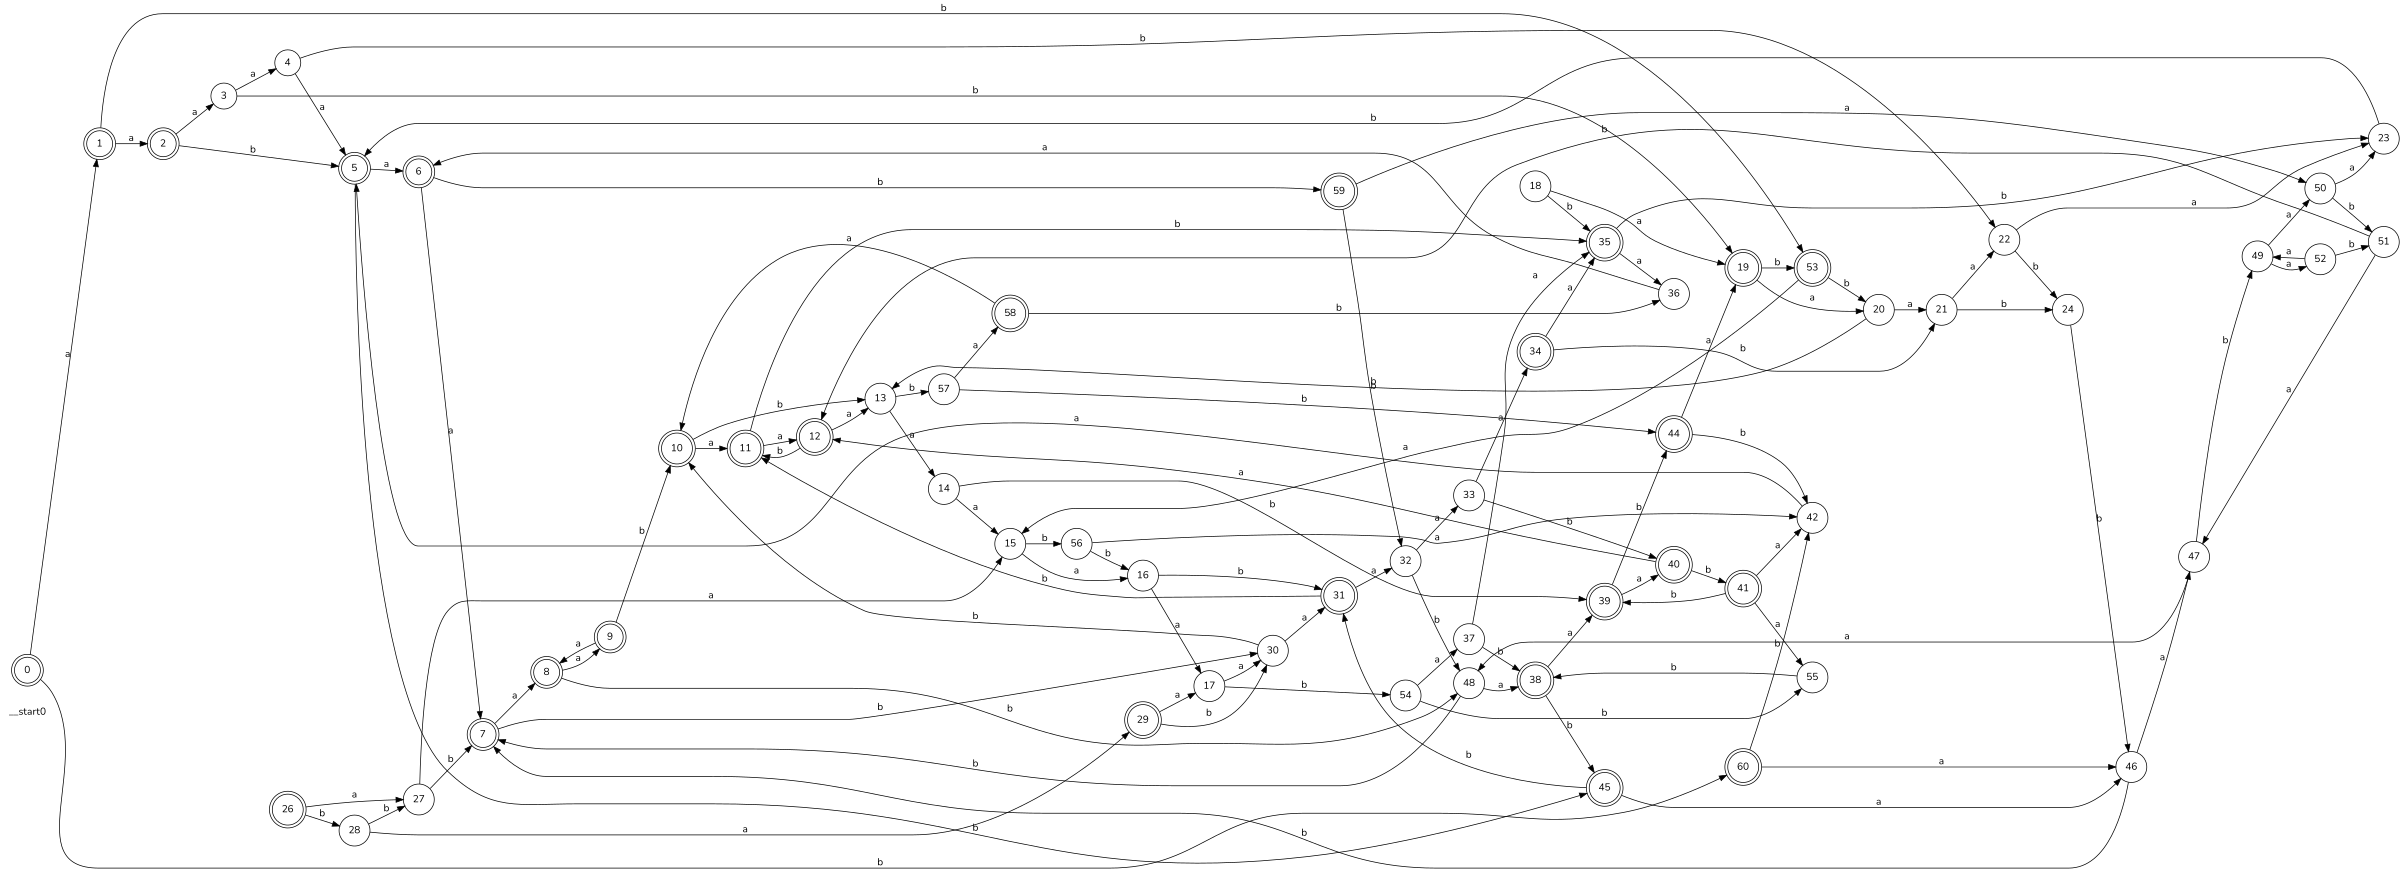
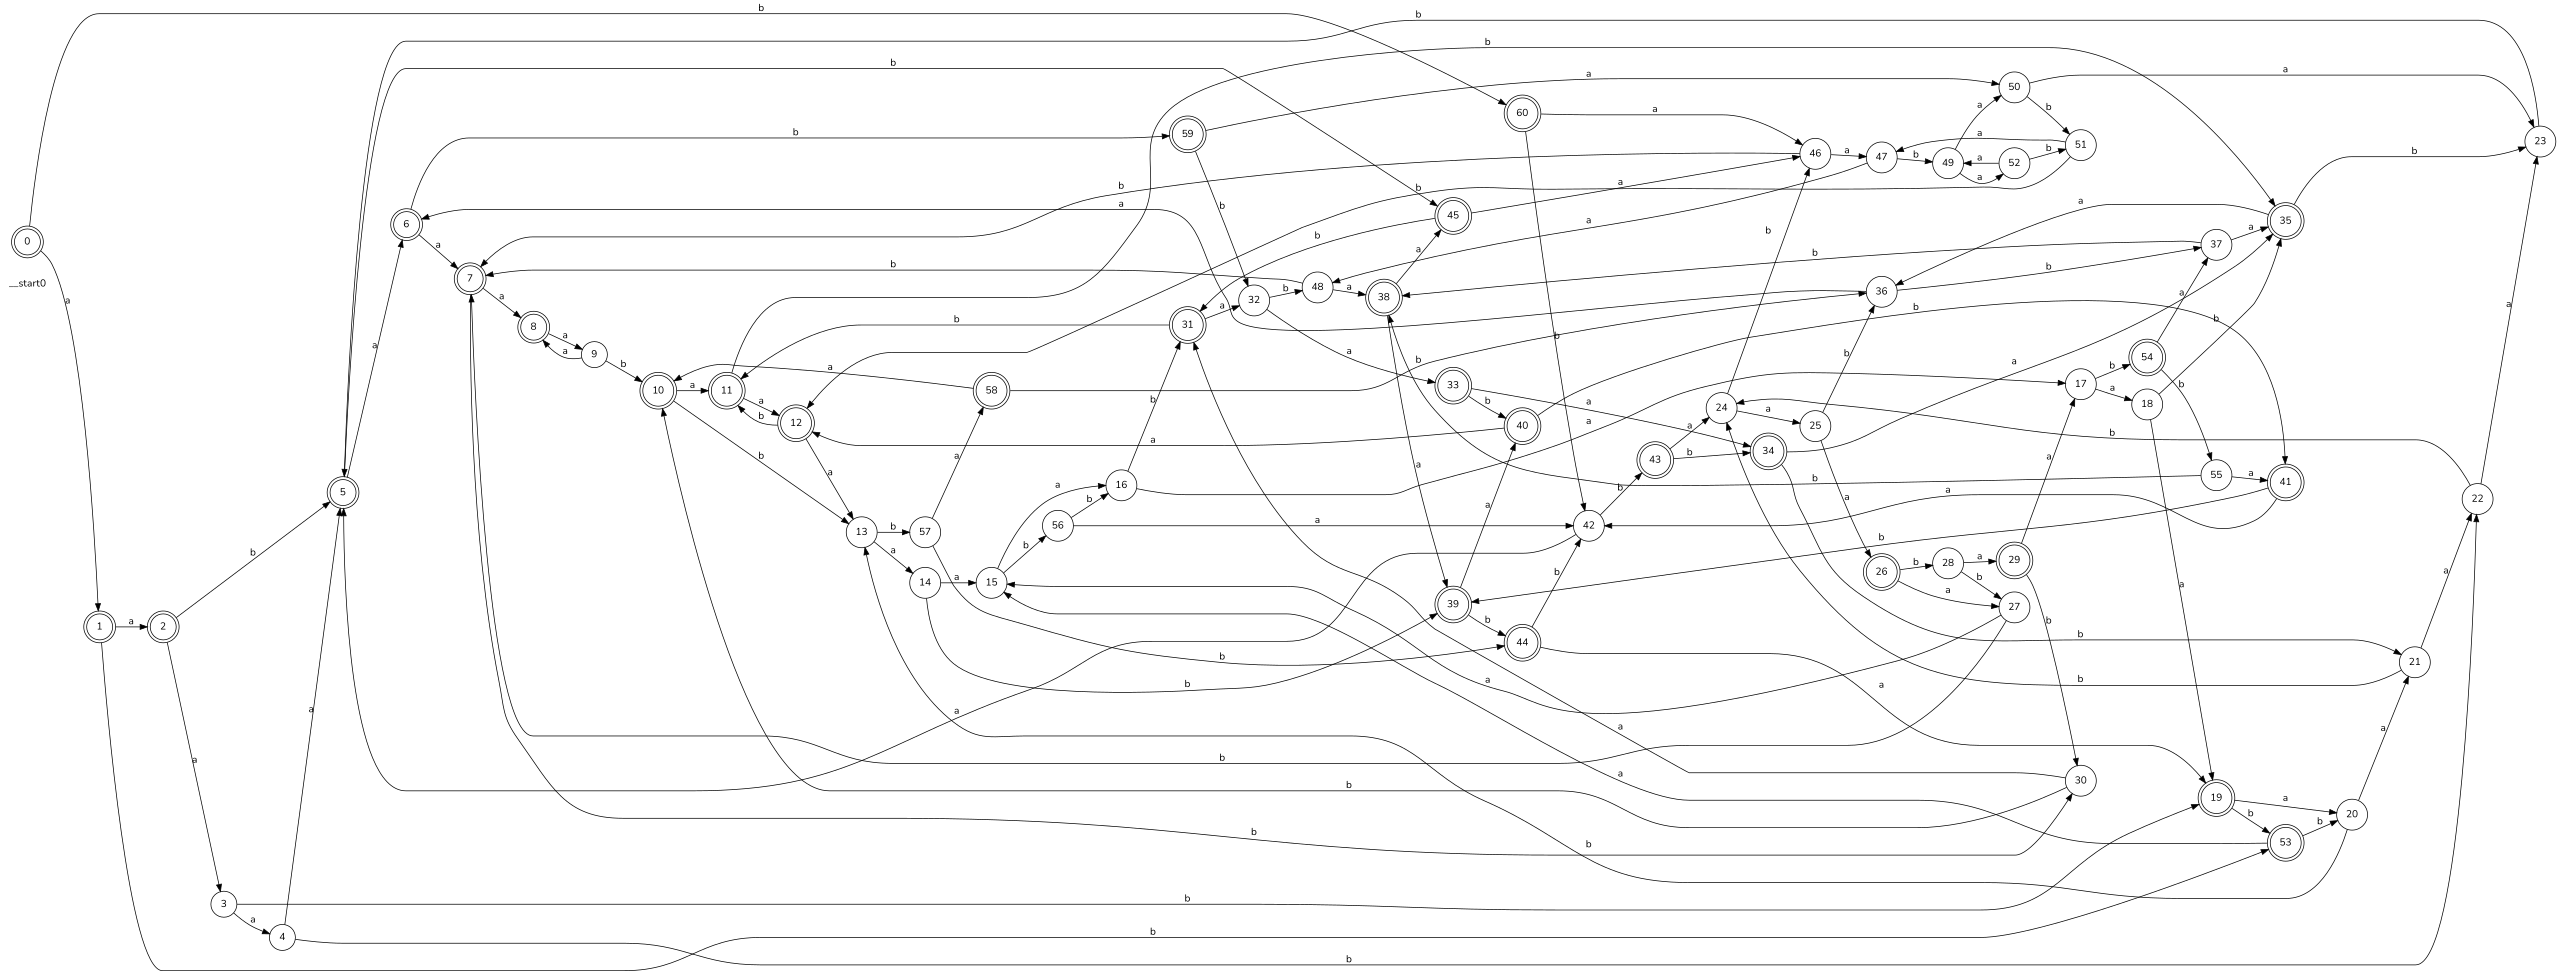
none -> (2046, 273)
none -> (1815, 426)
none -> (1655, 460)
(1469, 495) -> (1453, 386)
(1777, 631) -> (2246, 478)
(610, 637) -> (594, 355)
(1240, 674) -> (2110, 394)
(1406, 696) -> (2147, 358)
(1010, 721) -> none
(1570, 725) -> (1419, 250)
